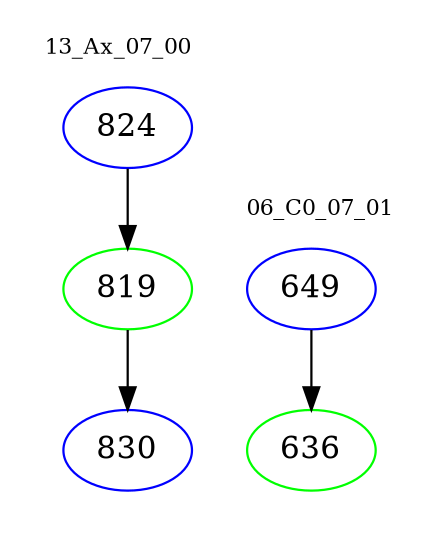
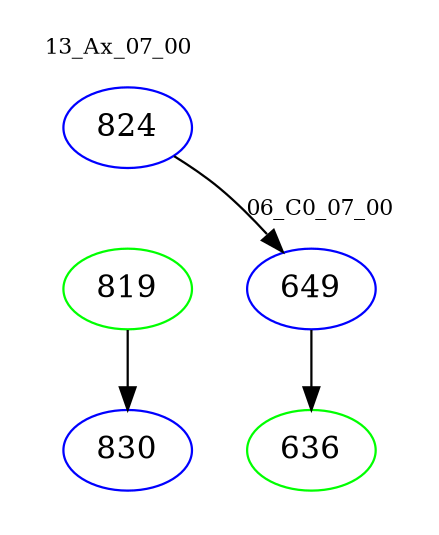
(128, 197) -> (244, 210)
(320, 209) -> (320, 209)
